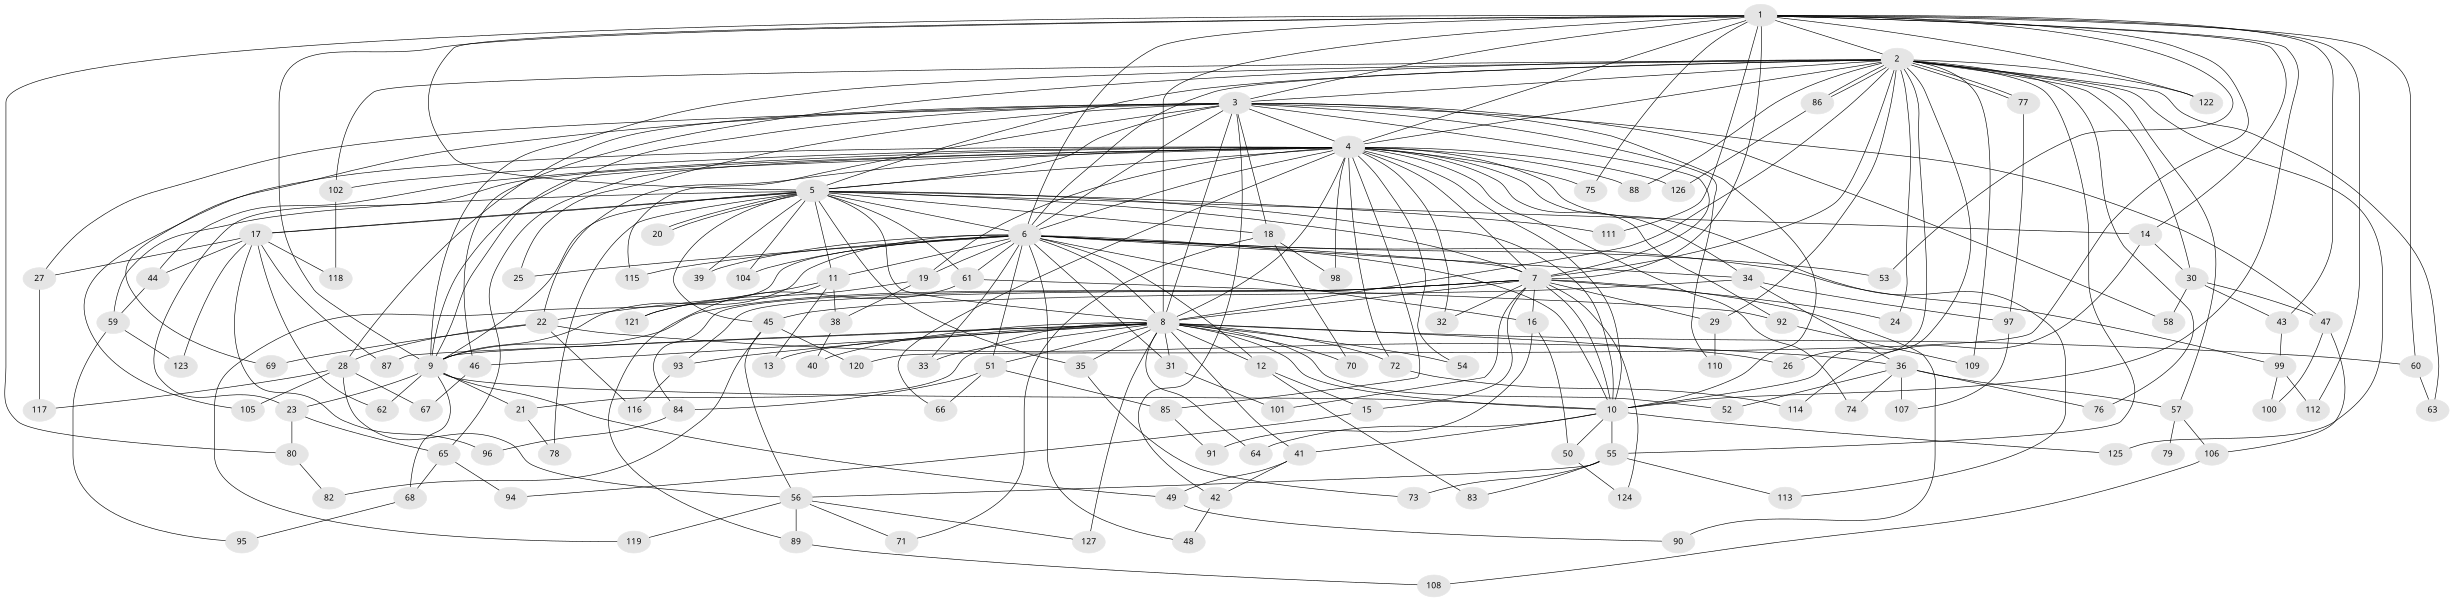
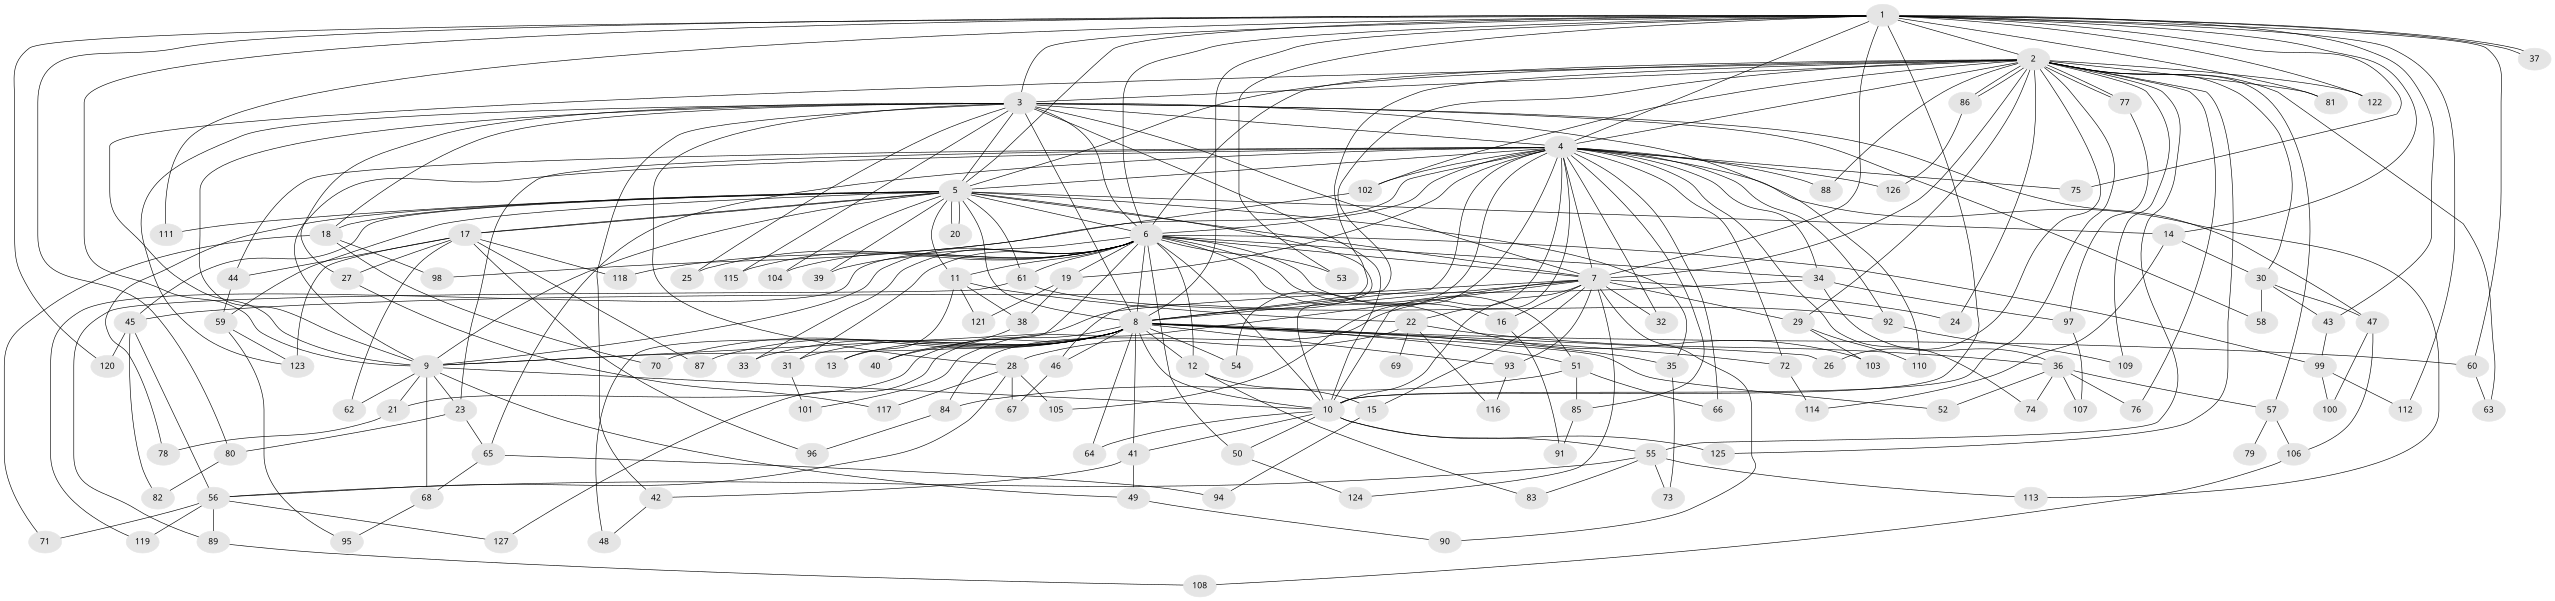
none -> (2535, 59)
none -> (2331, 103)
(573, 135) -> (442, 115)
none -> (1873, 366)
(1559, 383) -> (1166, 356)
